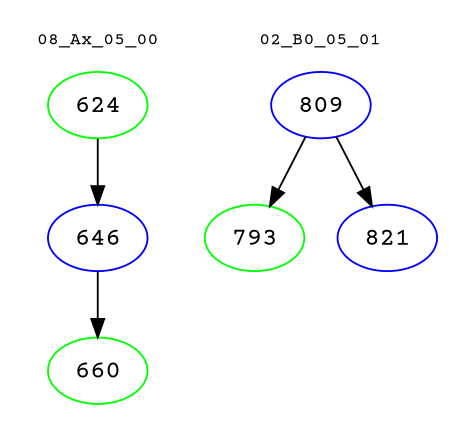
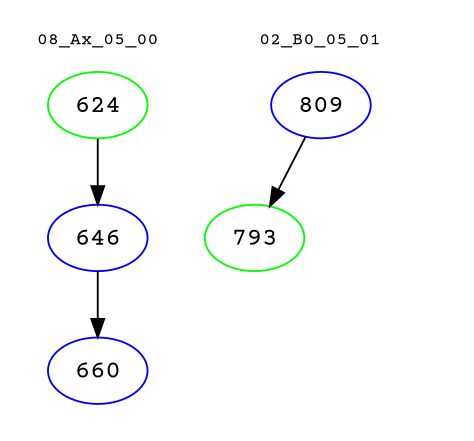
(387, 238) -> none
(98, 371) -> (98, 371)
